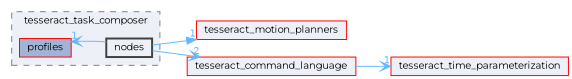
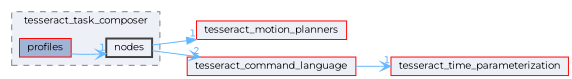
(94, 41) -> (84, 54)
